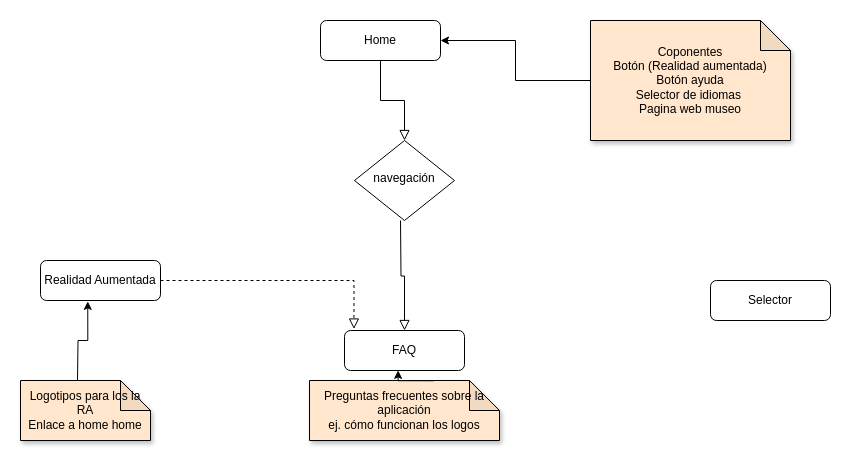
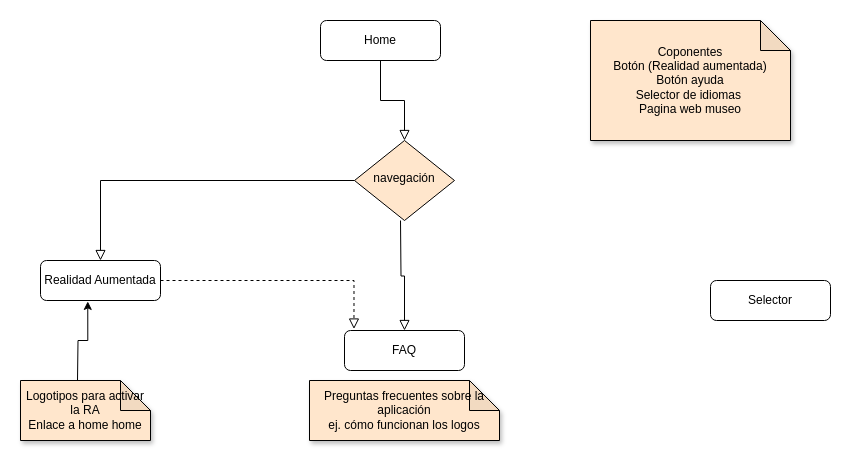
(516, 65) -> none
none -> (194, 181)
(405, 181) -> (405, 181)
(398, 381) -> none
(86, 411) -> (86, 411)
